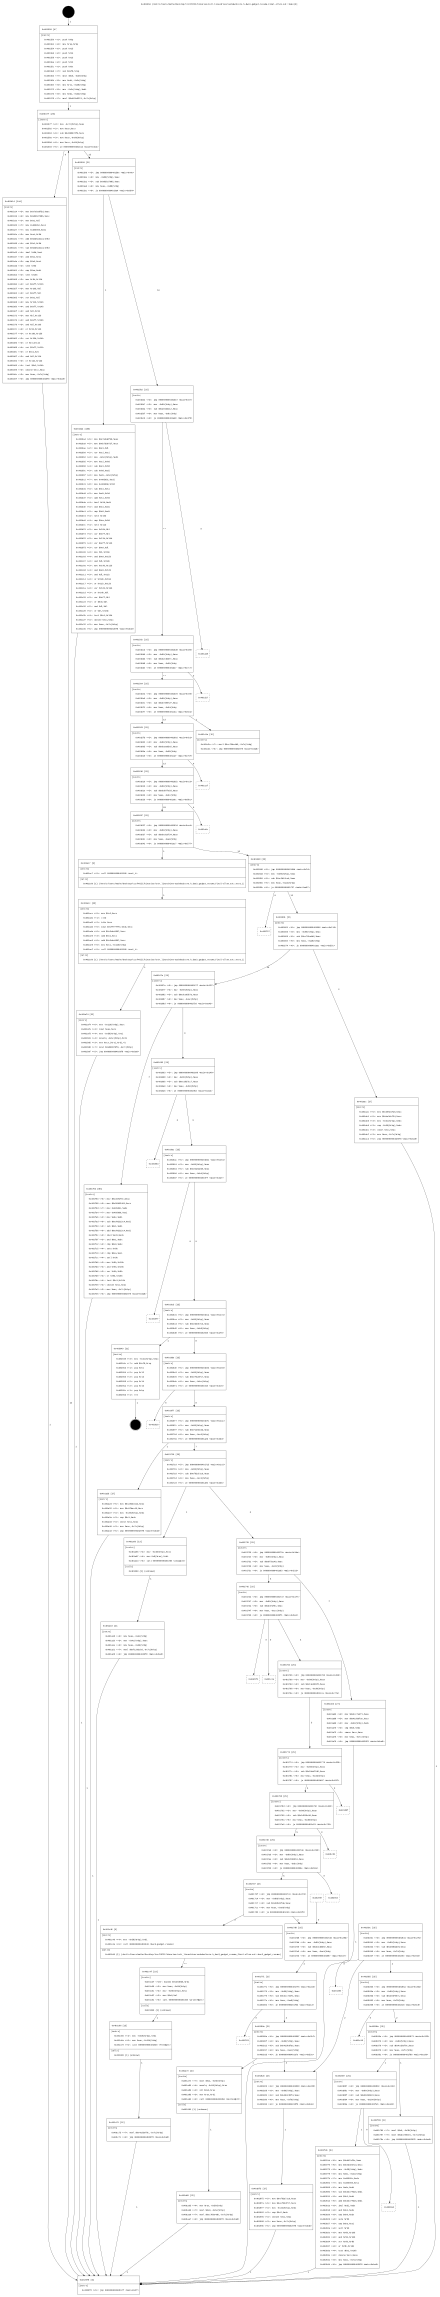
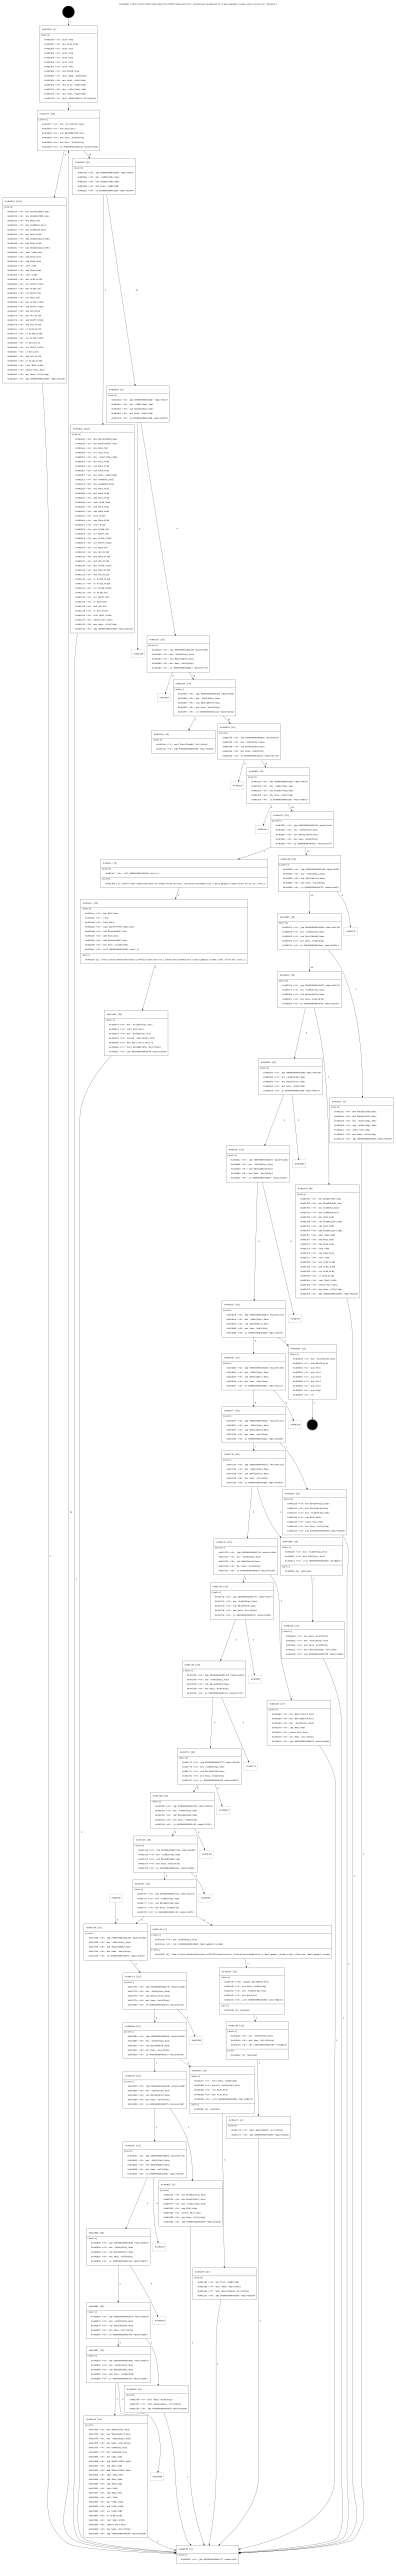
(269, 1646) -> (235, 1729)
(343, 2017) -> (155, 2124)
